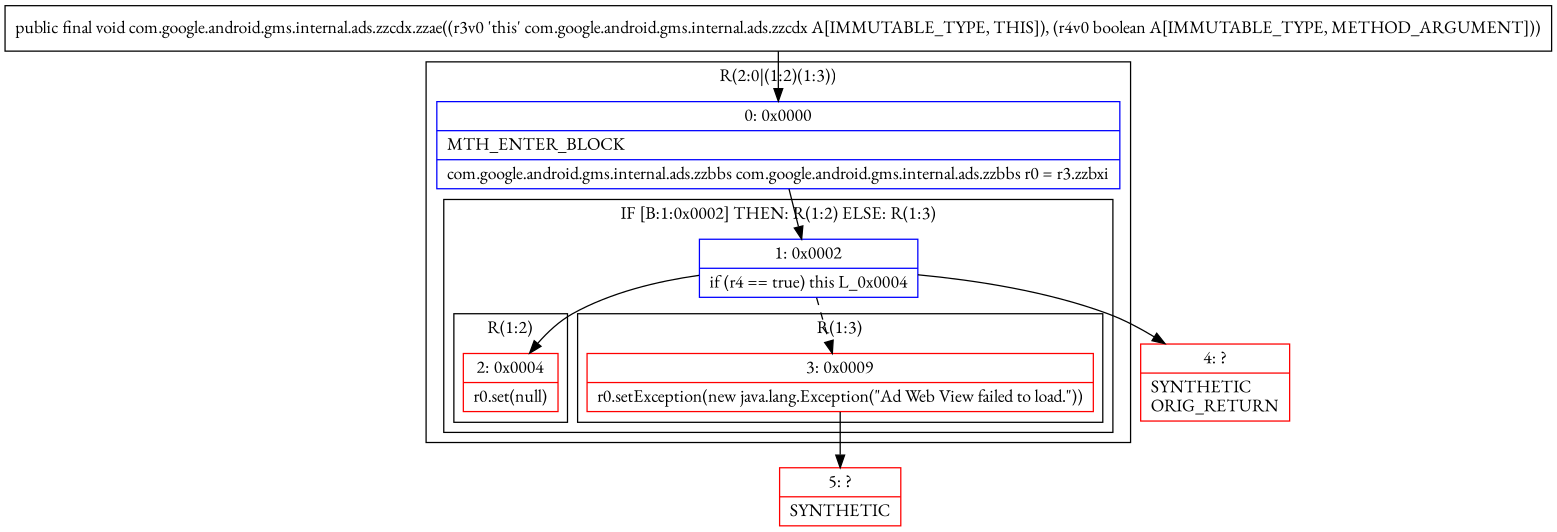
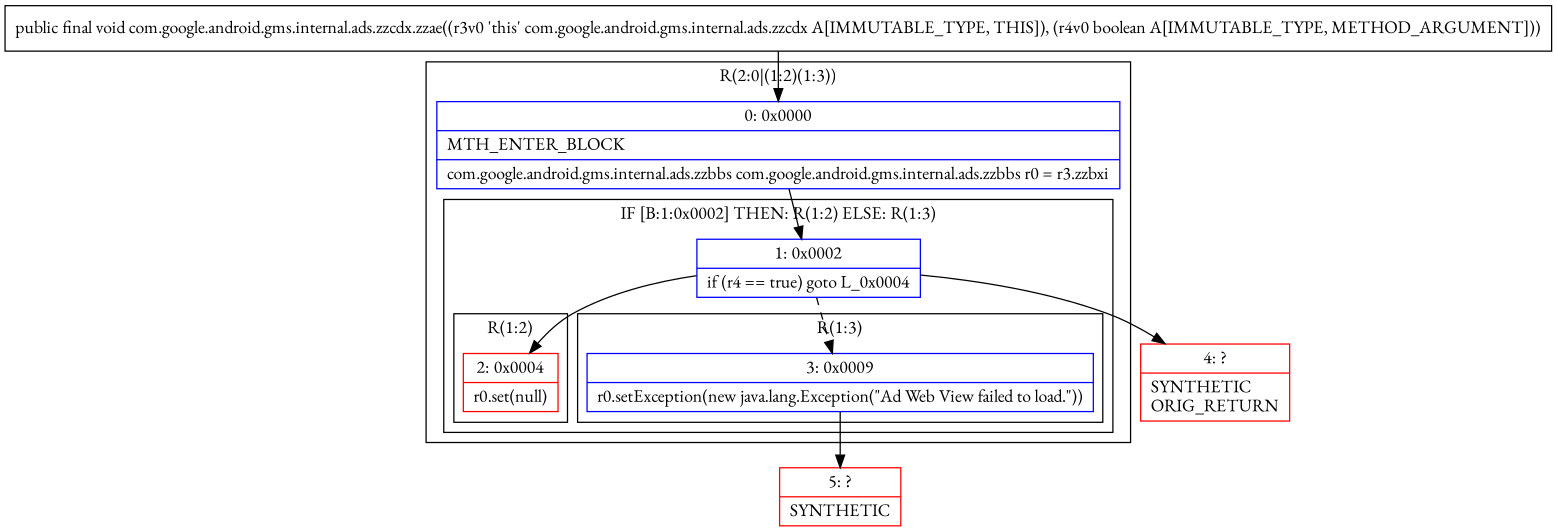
(809, 282) -> (809, 282)
(840, 383) -> (840, 383)
